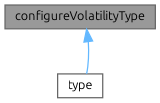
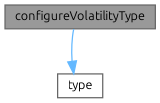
(88, 58) -> (72, 45)
